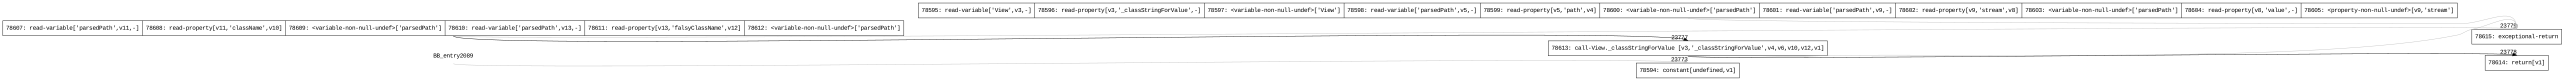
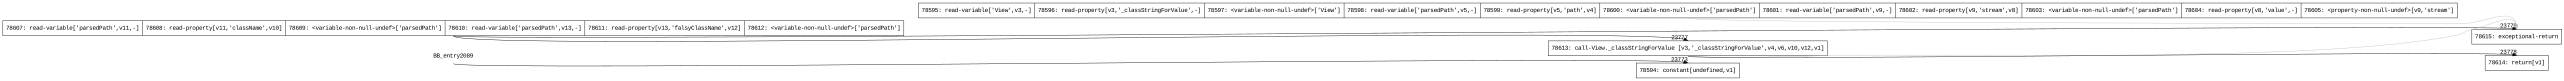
(1483, 32) -> (1483, 32)
(1069, 63) -> (1069, 63)
